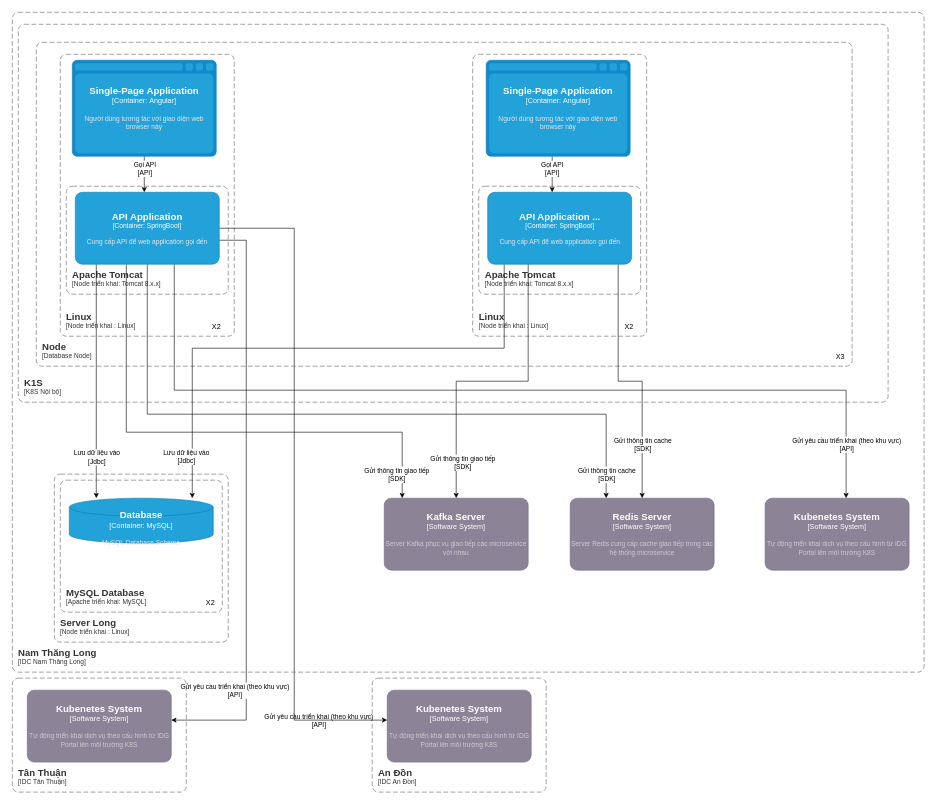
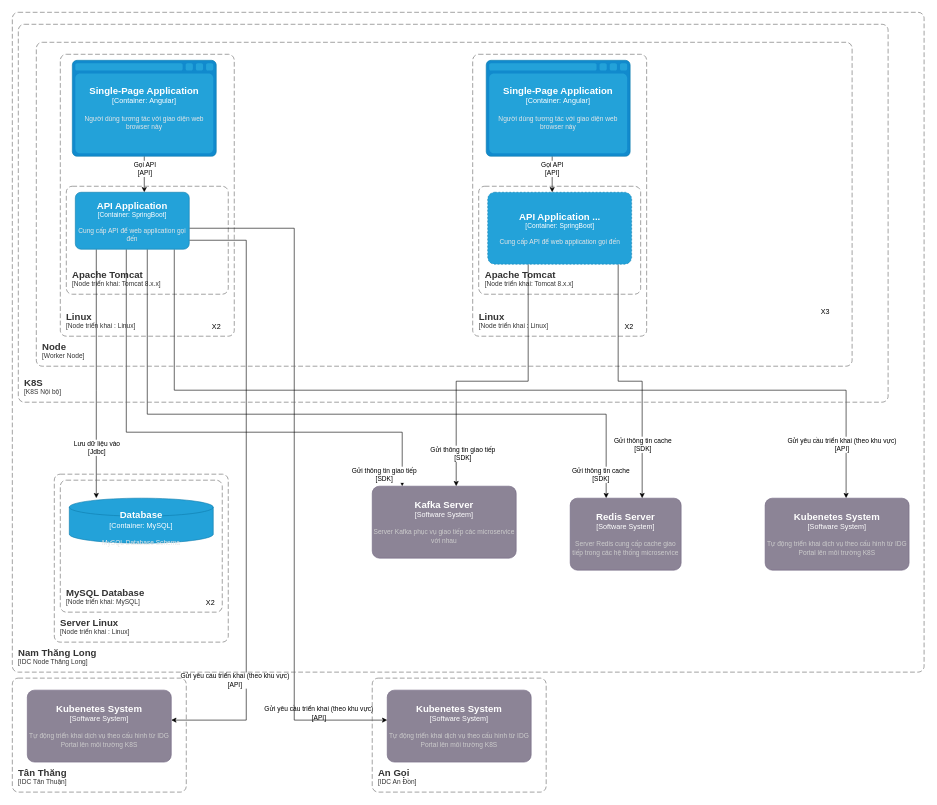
(147, 228) -> (132, 221)
(560, 228) -> (560, 228)
(69, 352) -> (65, 352)
(840, 357) -> (825, 312)
(44, 388) -> (44, 388)
(192, 457) -> none
(456, 534) -> (444, 522)
(642, 534) -> (626, 534)
(109, 598) -> (106, 598)
(100, 628) -> (100, 628)
(53, 658) -> (55, 658)
(44, 778) -> (44, 778)
(399, 778) -> (399, 778)
